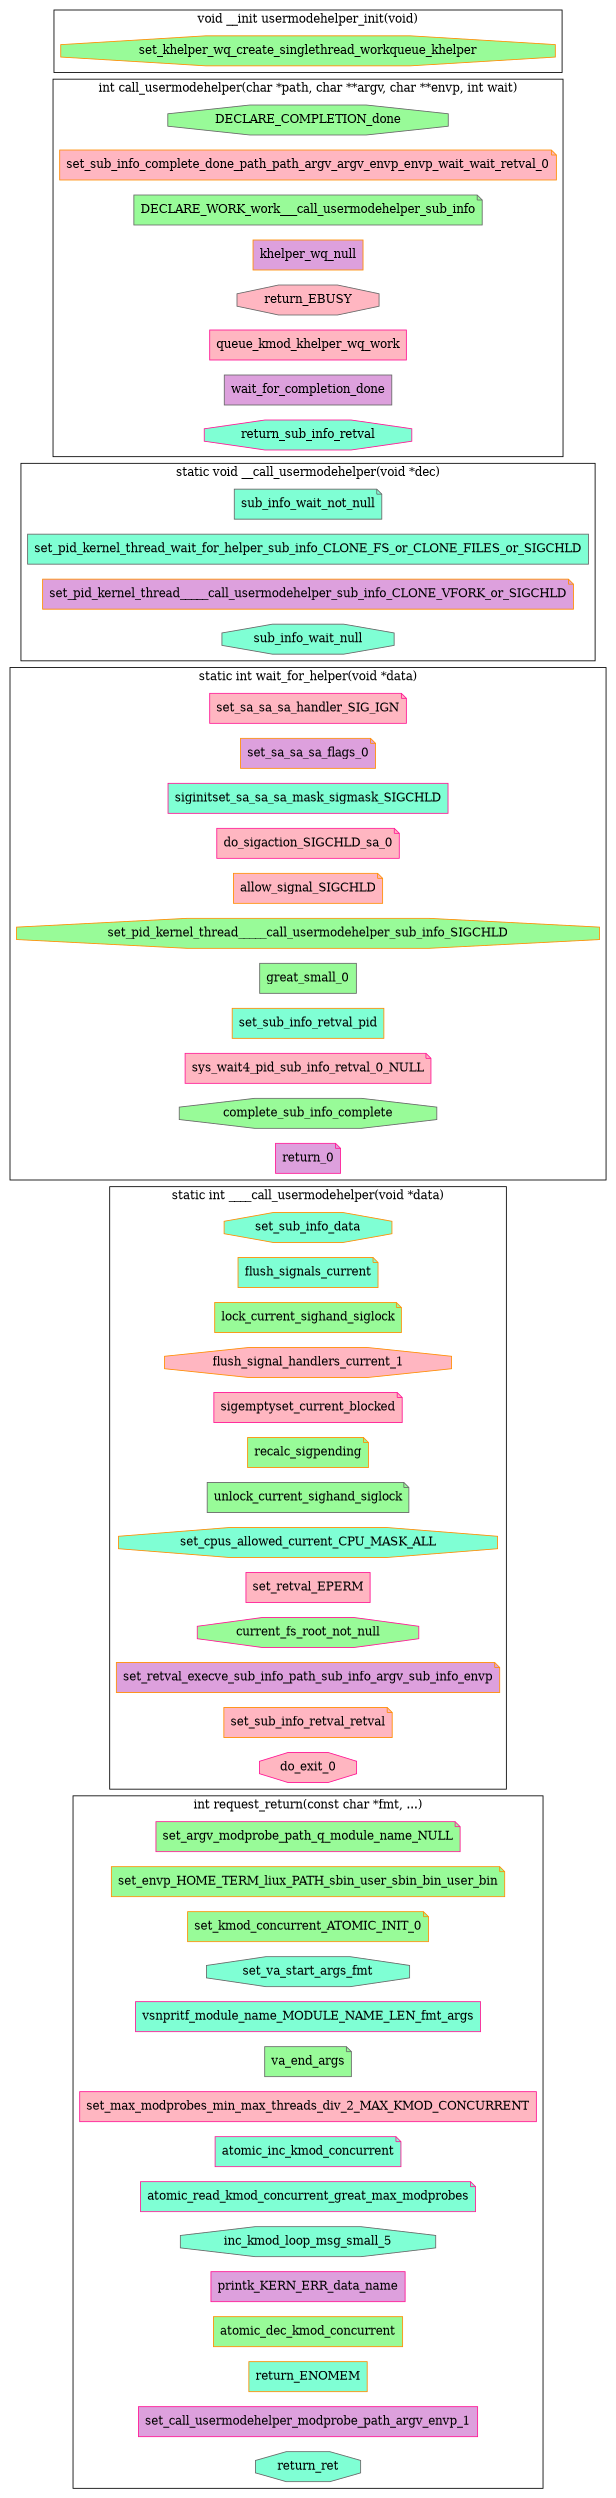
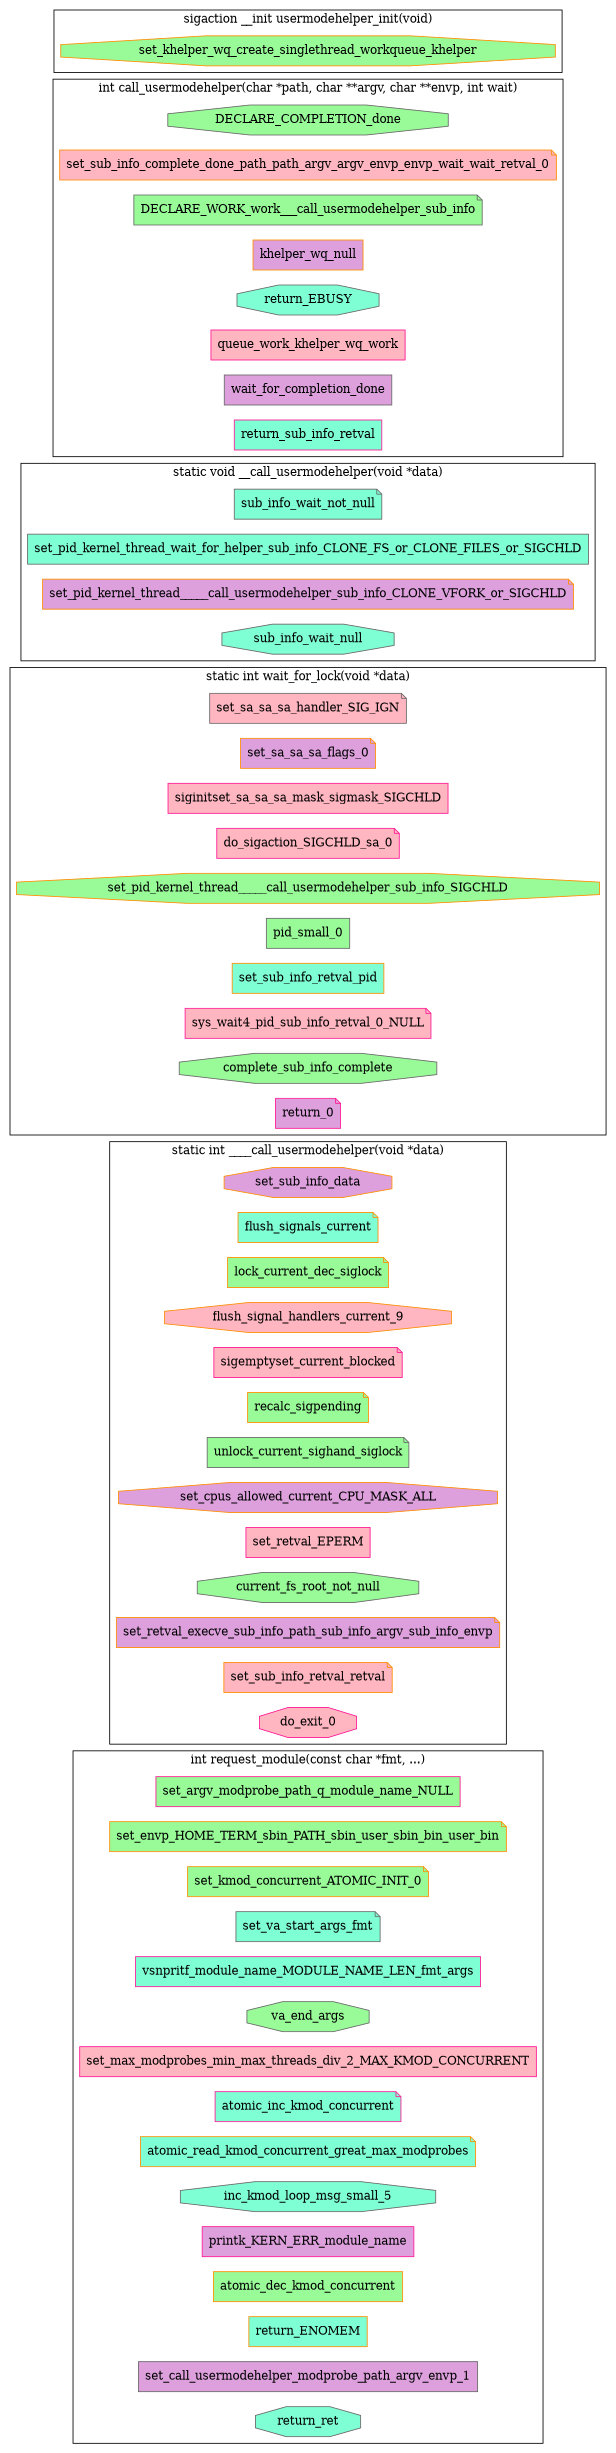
(308, 20) -> (308, 20)
(308, 300) -> (308, 300)
(308, 345) -> (308, 345)
(308, 435) -> (308, 435)
(308, 473) -> (308, 473)
(308, 677) -> (308, 677)
(308, 708) -> (308, 708)
(308, 798) -> (308, 798)
(308, 888) -> none
(308, 978) -> (308, 933)
(308, 1228) -> (308, 1182)
(308, 1318) -> (308, 1272)
(308, 1362) -> (308, 1318)
(308, 1542) -> (308, 1498)
(308, 1632) -> (308, 1588)
(308, 1805) -> (308, 1760)
(308, 1837) -> (308, 1792)
(308, 1882) -> (308, 1837)
(308, 1972) -> (308, 1927)
(308, 2062) -> (308, 2017)
(308, 2197) -> (308, 2152)
(308, 2287) -> (308, 2242)
(308, 2422) -> (308, 2377)
